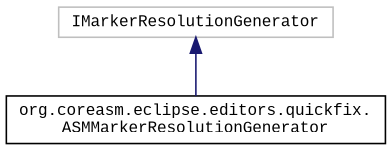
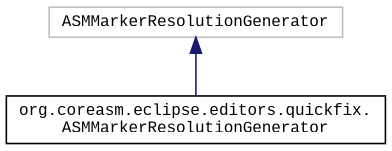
(196, 22) -> (196, 22)
